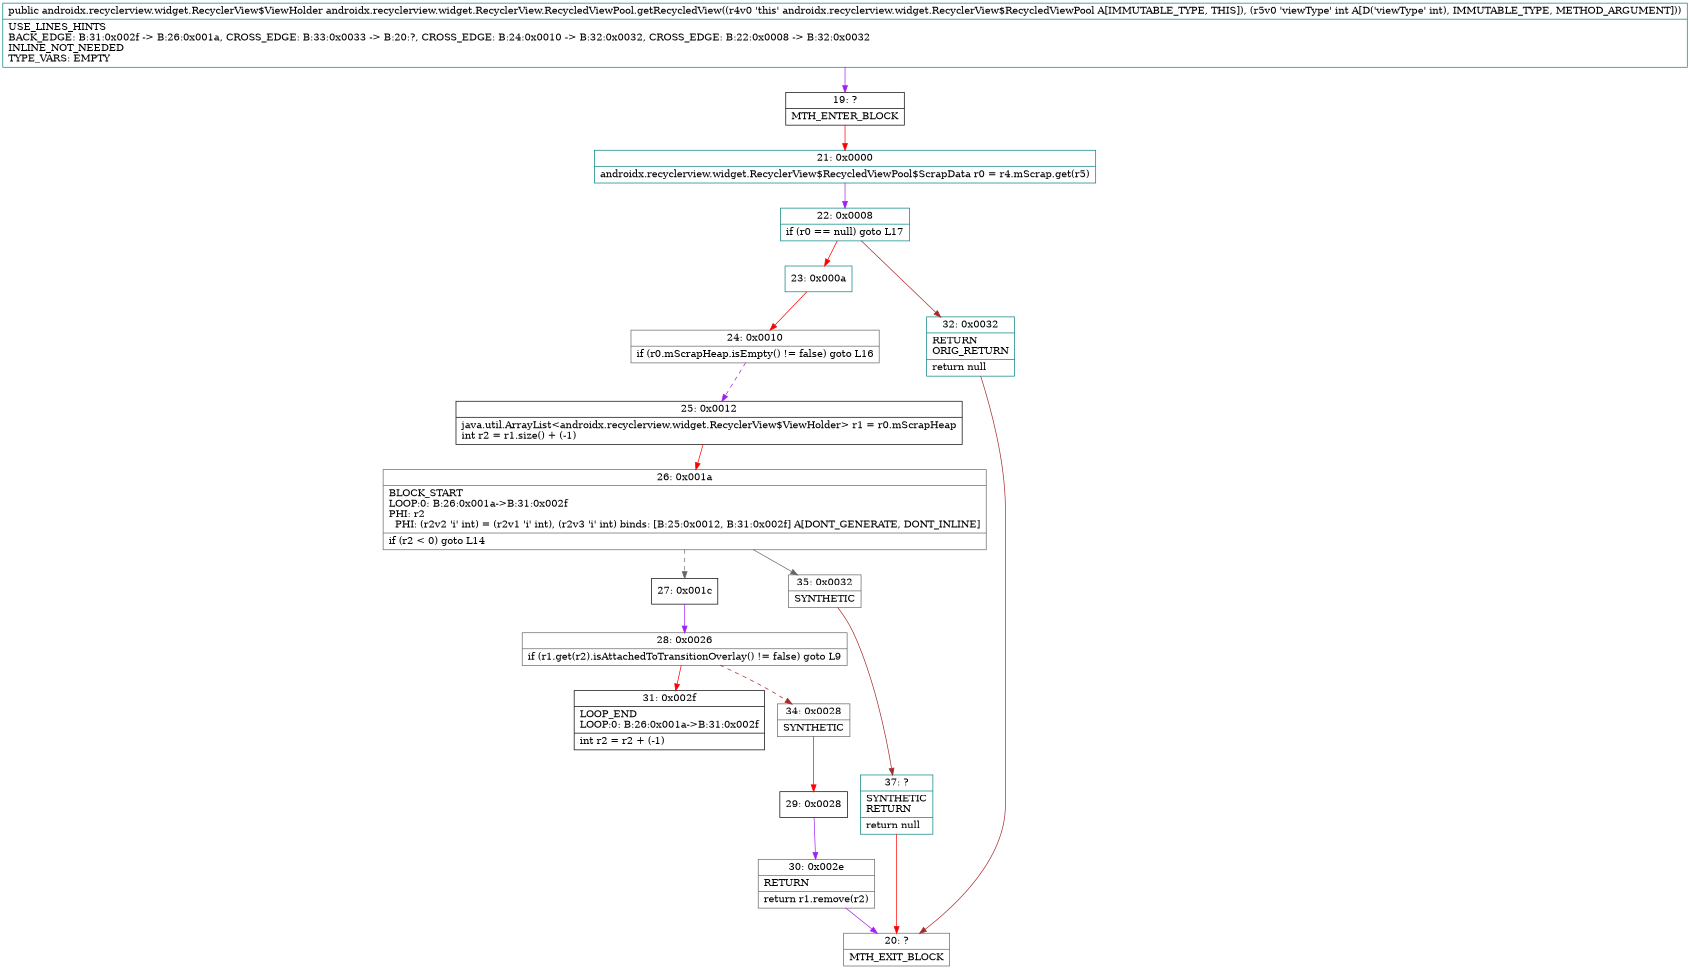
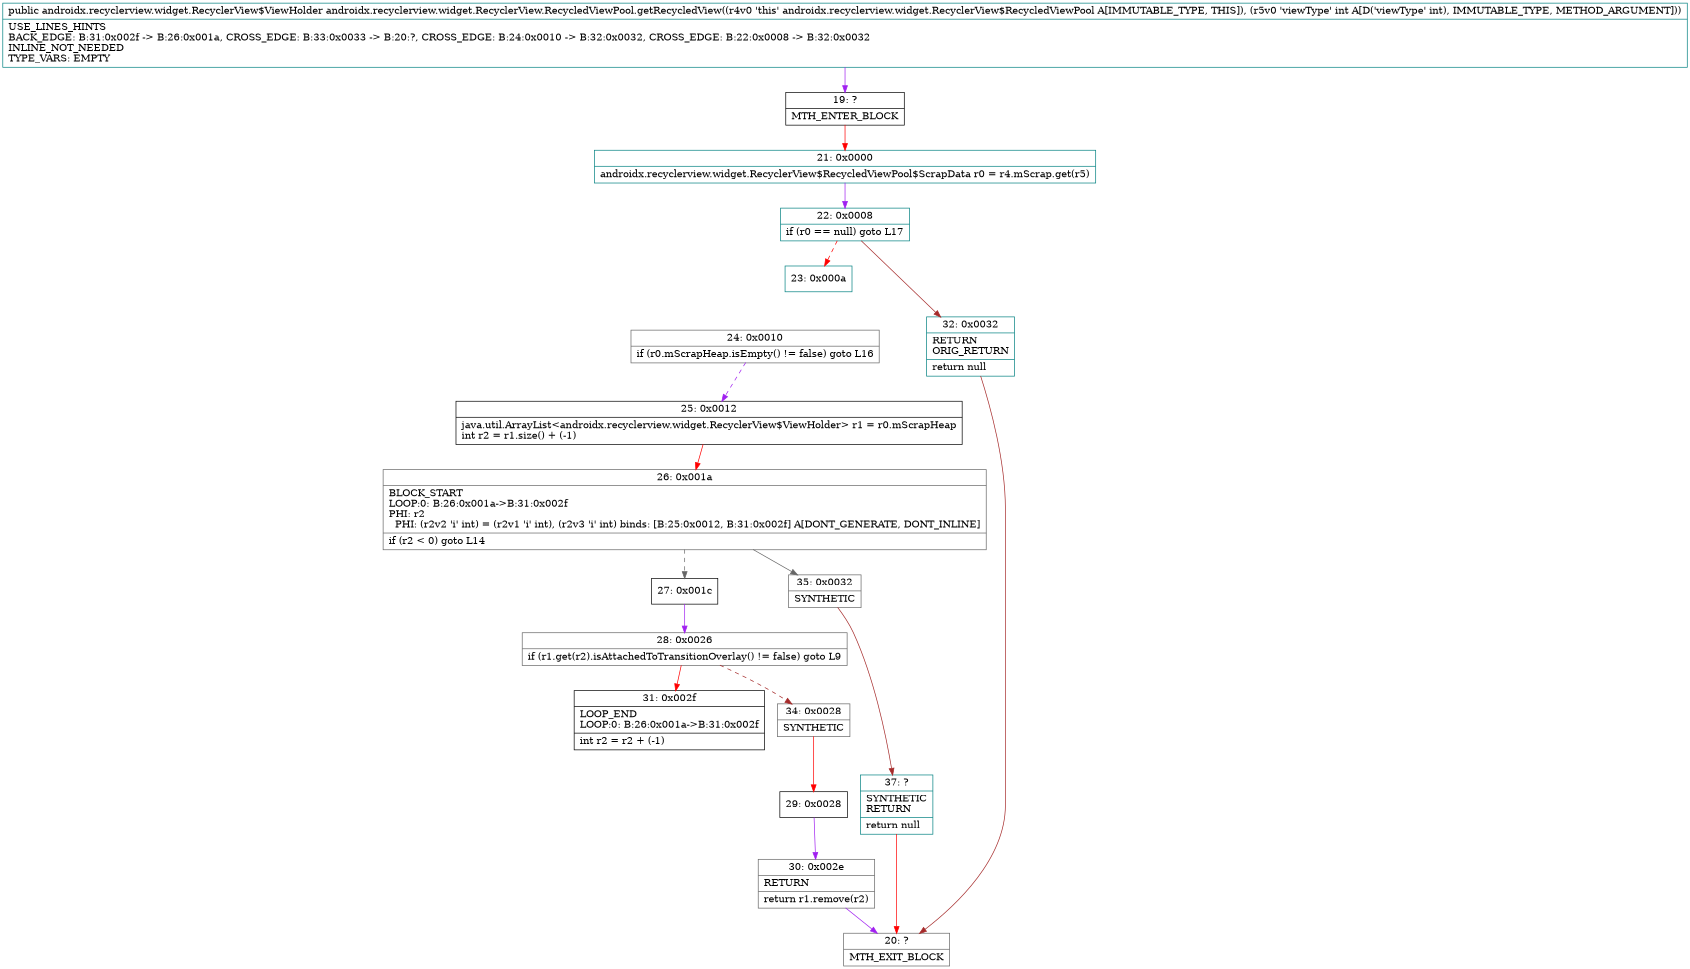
(833, 250) -> (833, 250)
(791, 308) -> none
